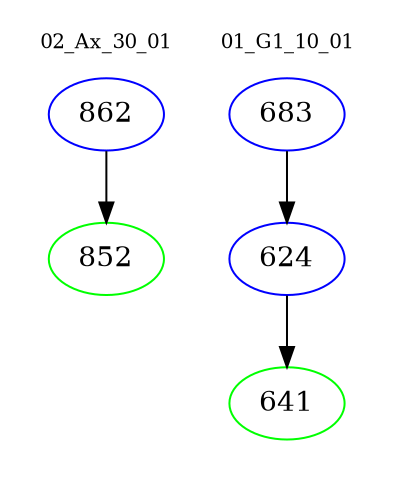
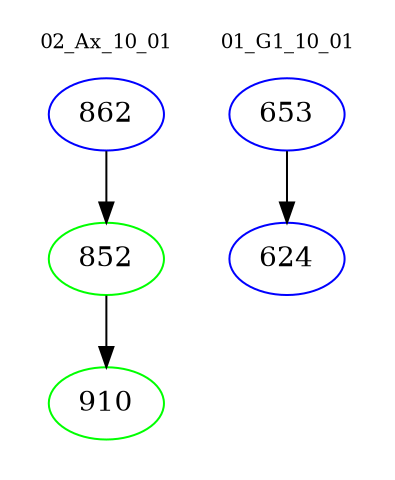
(106, 43) -> (106, 43)
(287, 114) -> (287, 114)
none -> (106, 403)
(287, 403) -> none
